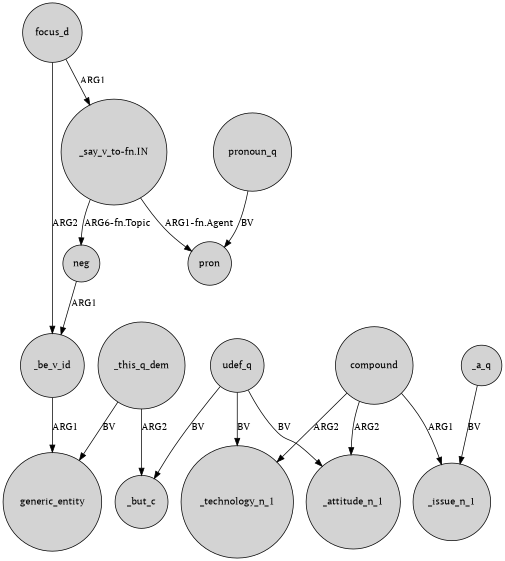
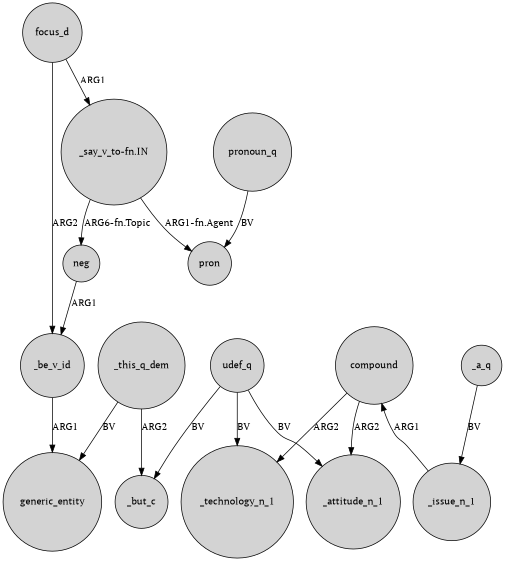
(424, 423) -> (403, 442)
